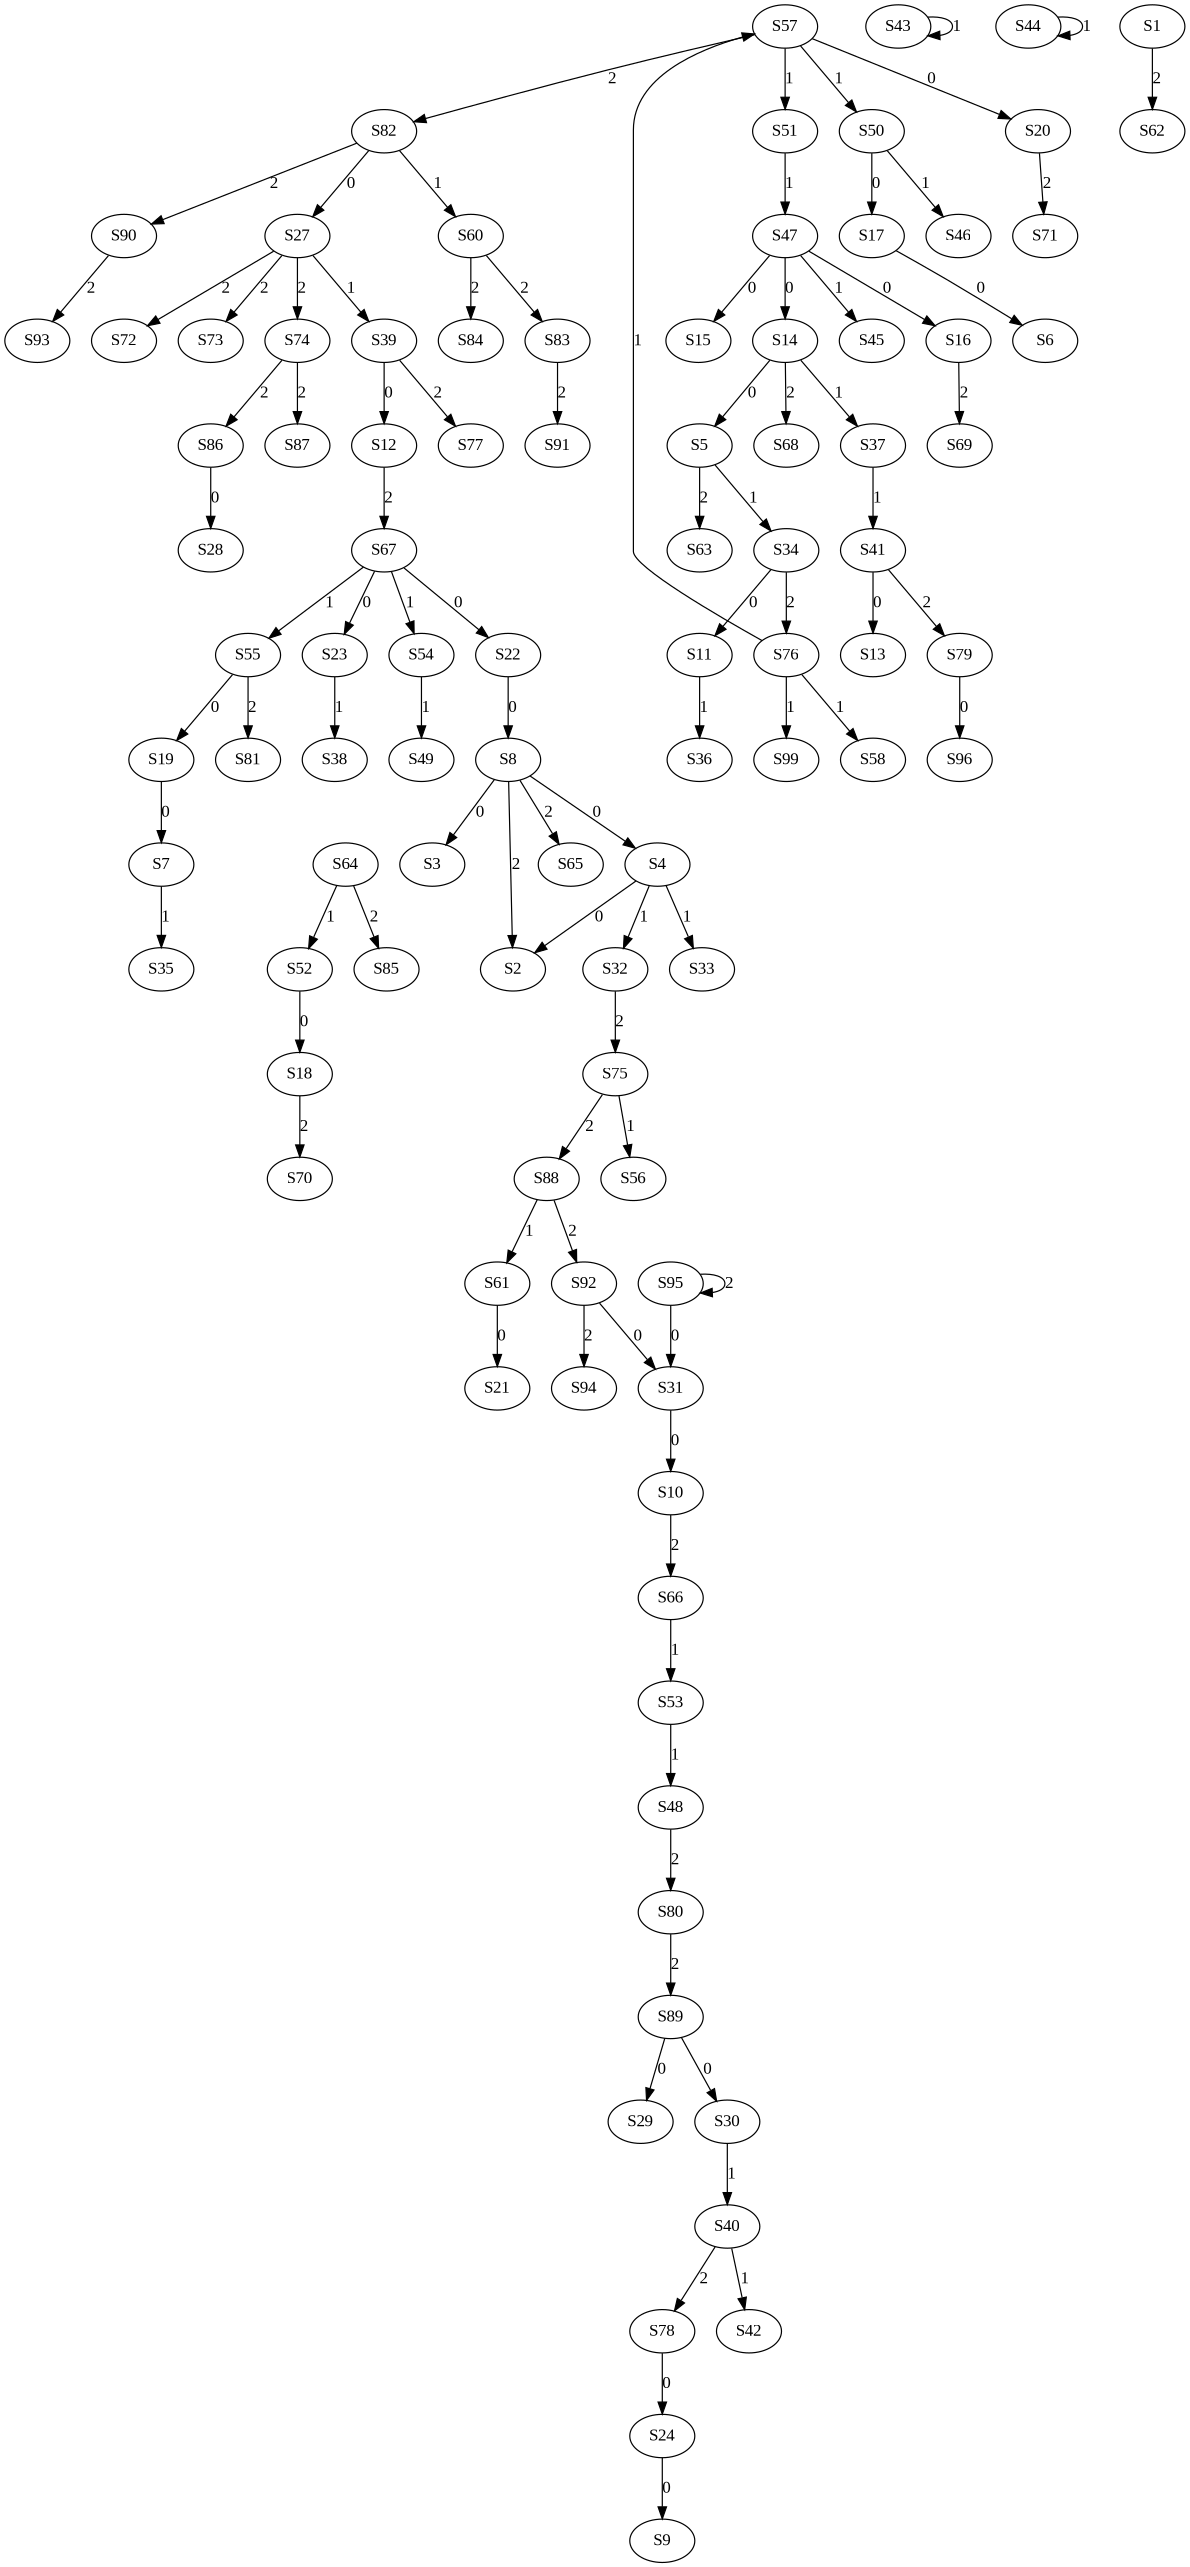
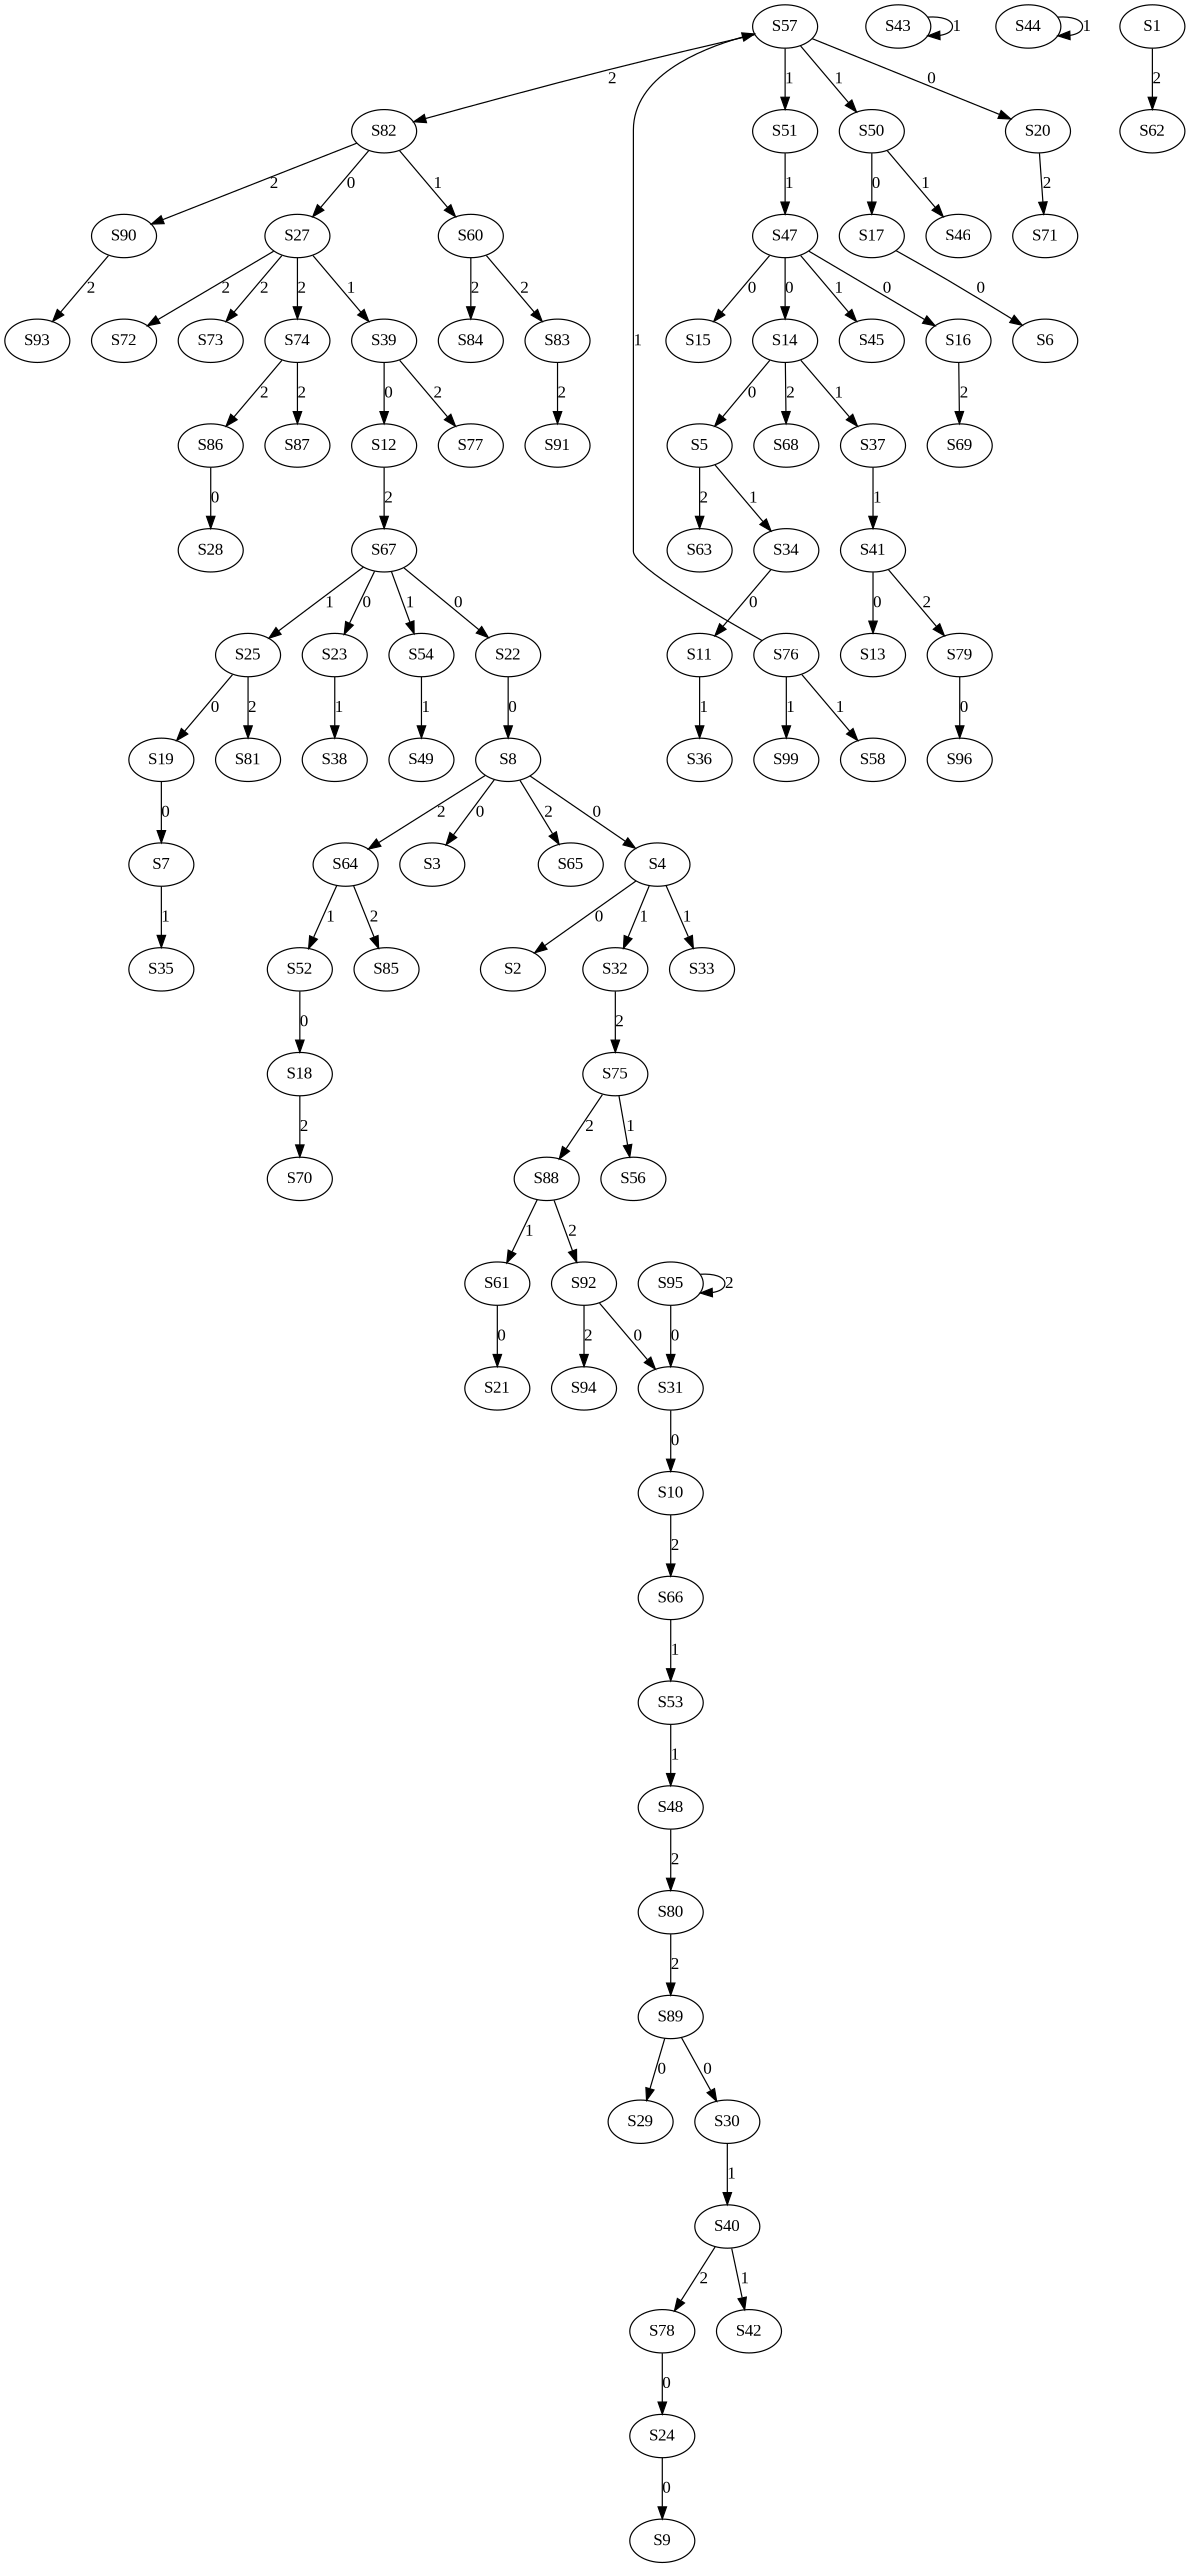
(786, 597) -> none
(248, 655) -> (248, 655)
(510, 858) -> (432, 809)
